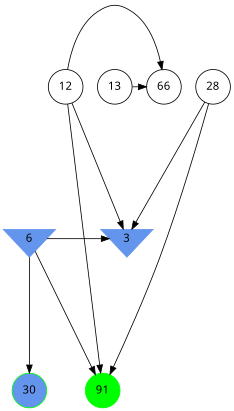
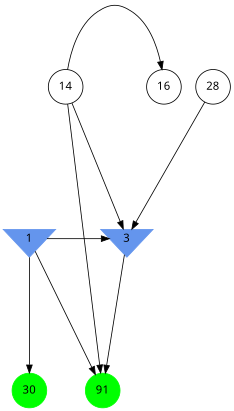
(66, 87) -> (66, 87)
(115, 87) -> none
(164, 87) -> (164, 87)
(167, 237) -> (116, 310)
(29, 239) -> (29, 239)
(29, 391) -> (29, 391)
